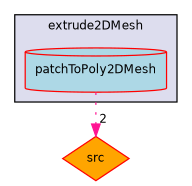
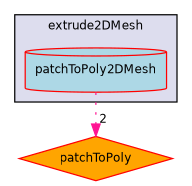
(96, 159) -> (96, 159)
